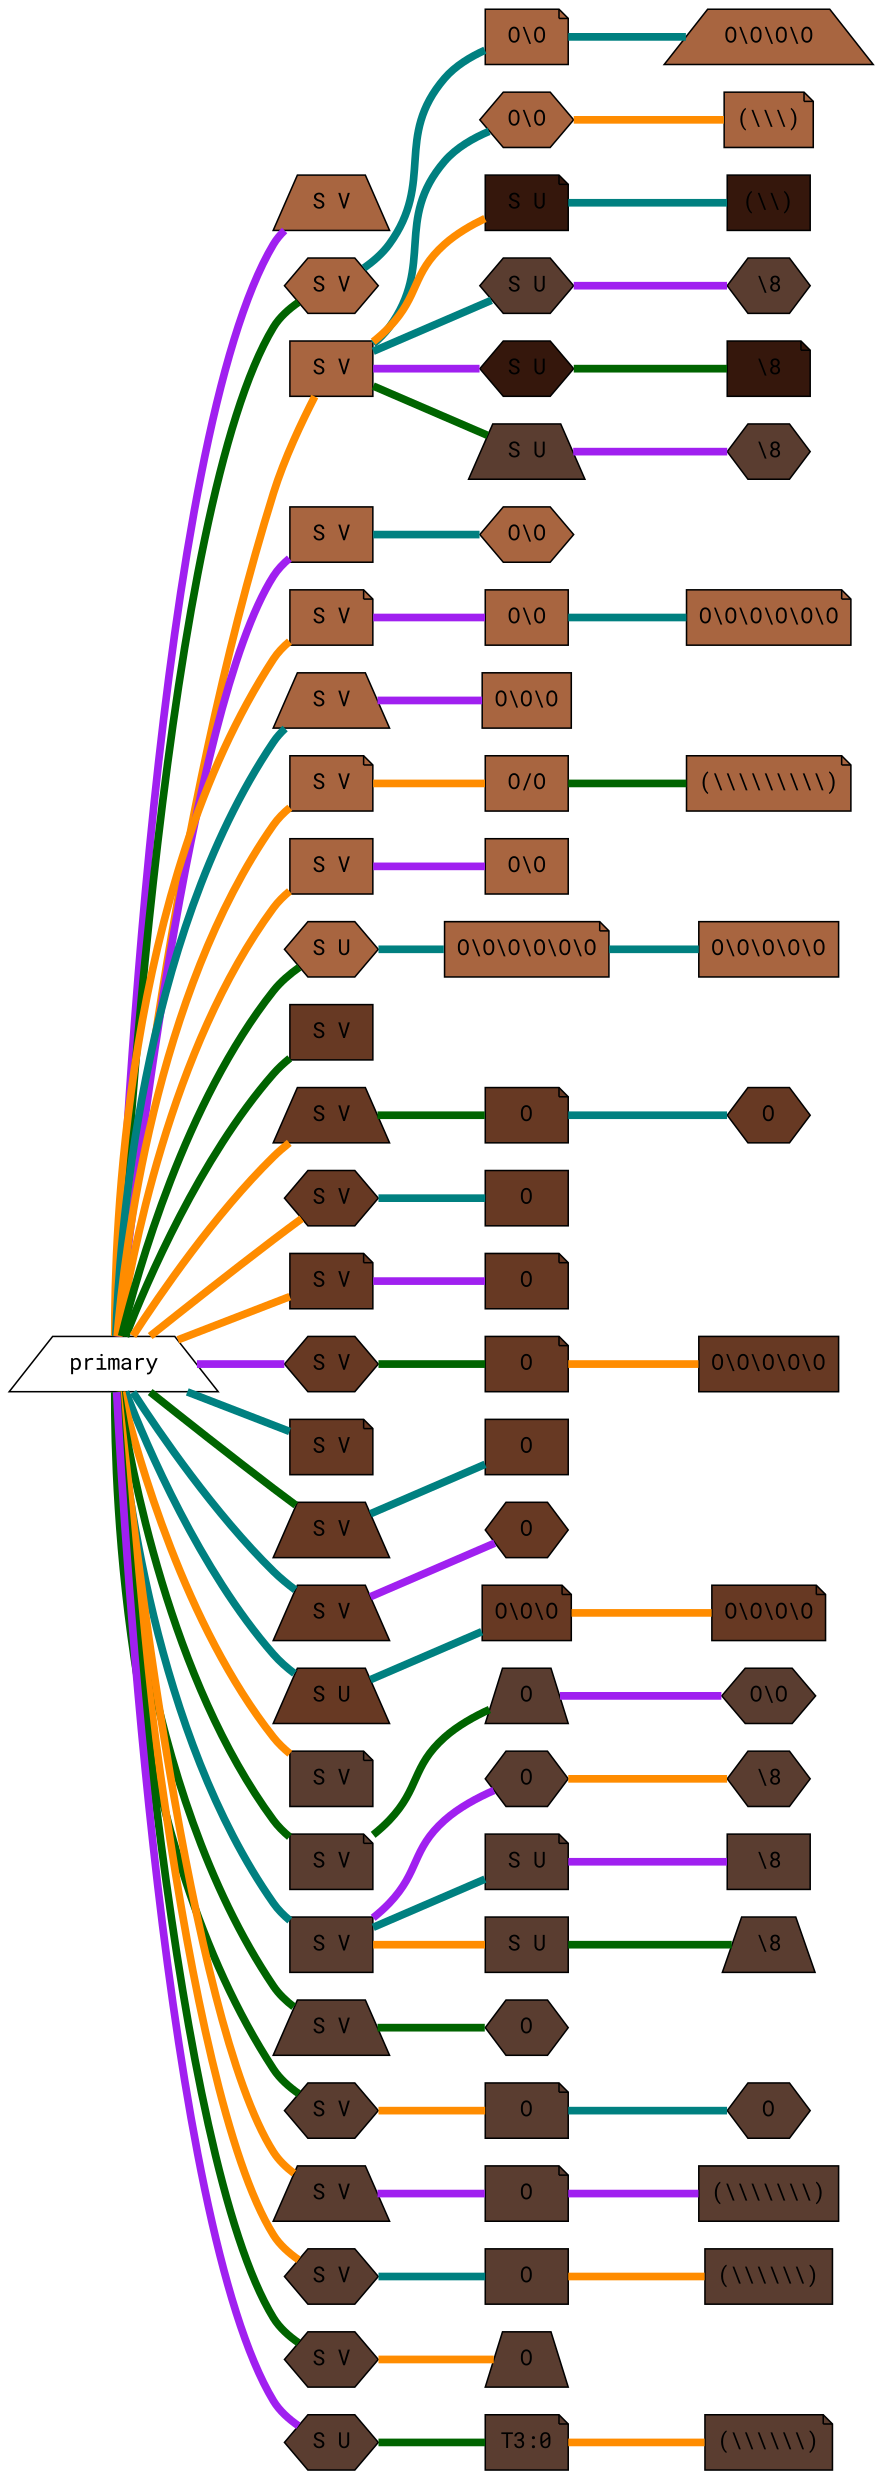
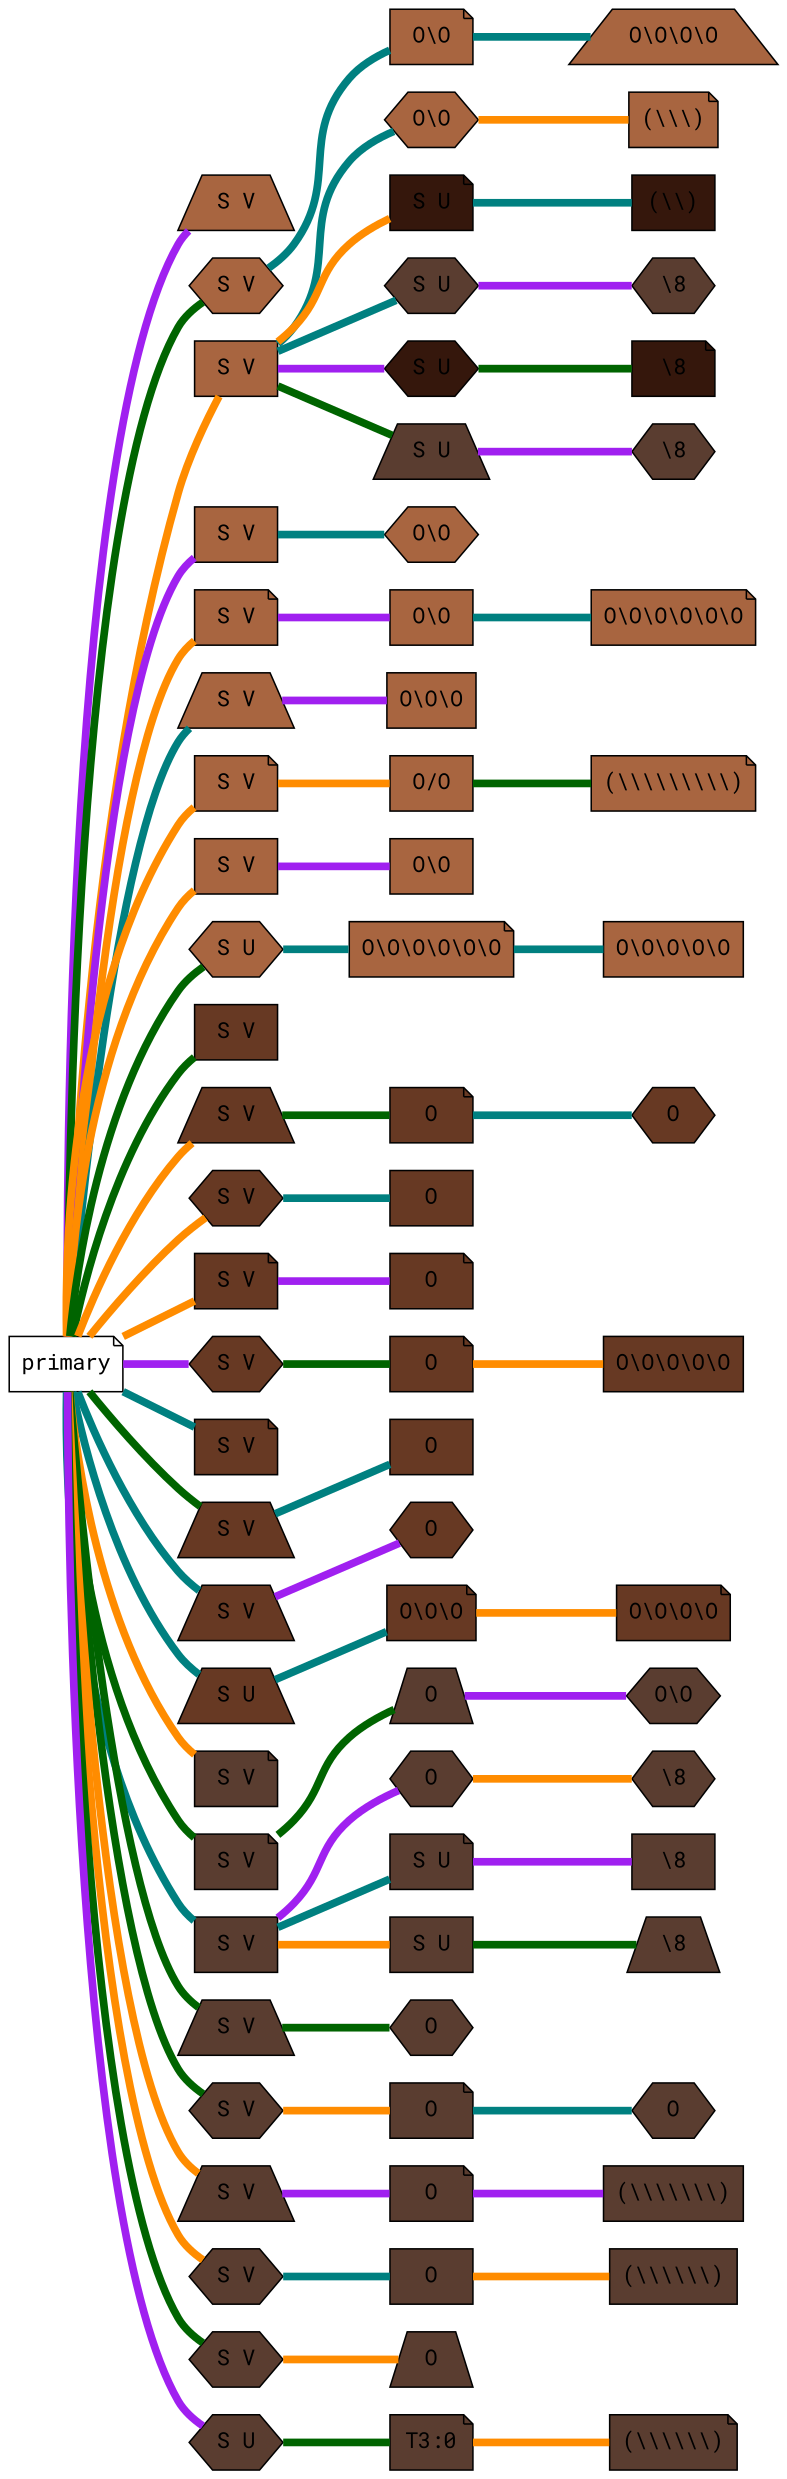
(114, 1364) -> (66, 1364)
